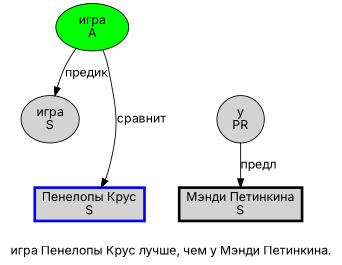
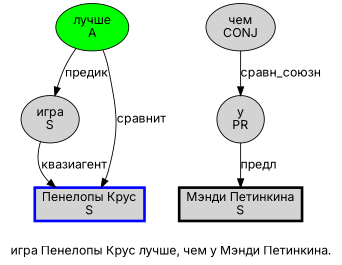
(92, 27) -> (92, 27)
none -> (241, 27)
none -> (39, 163)
